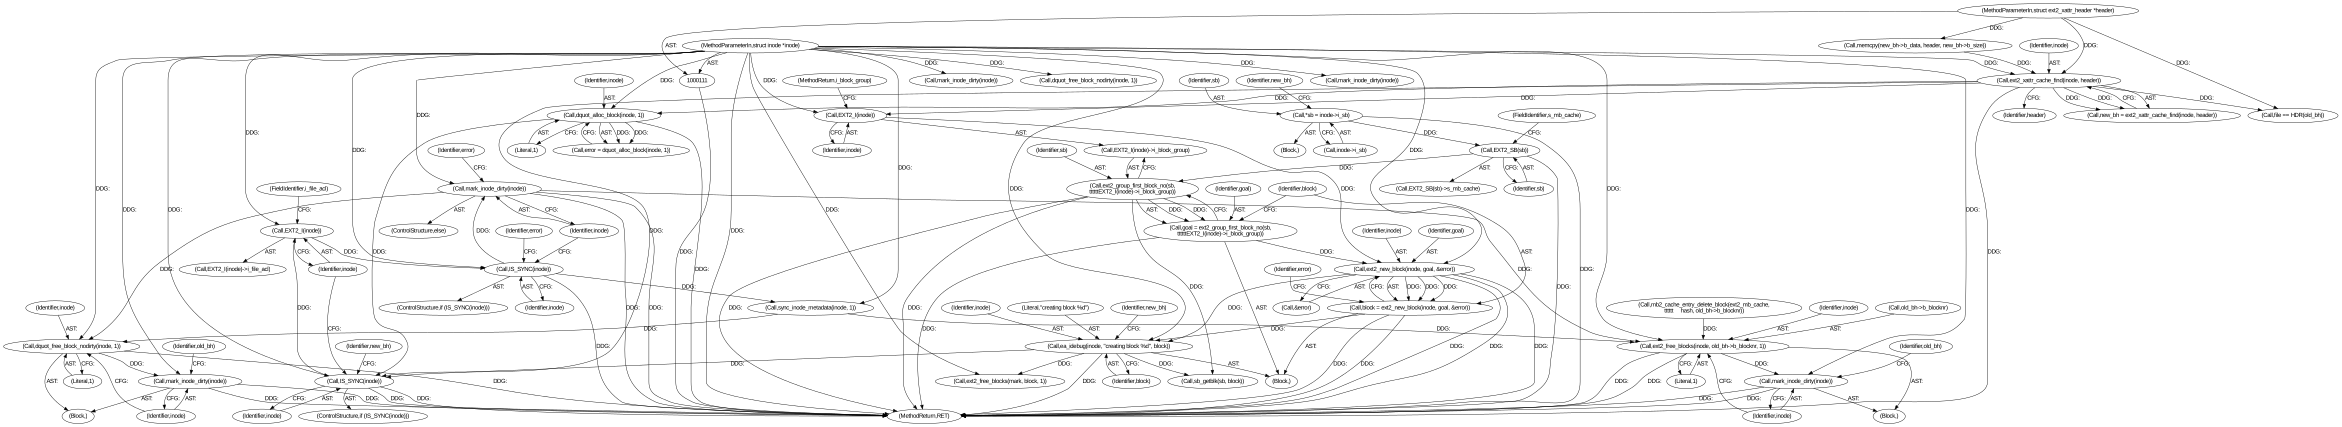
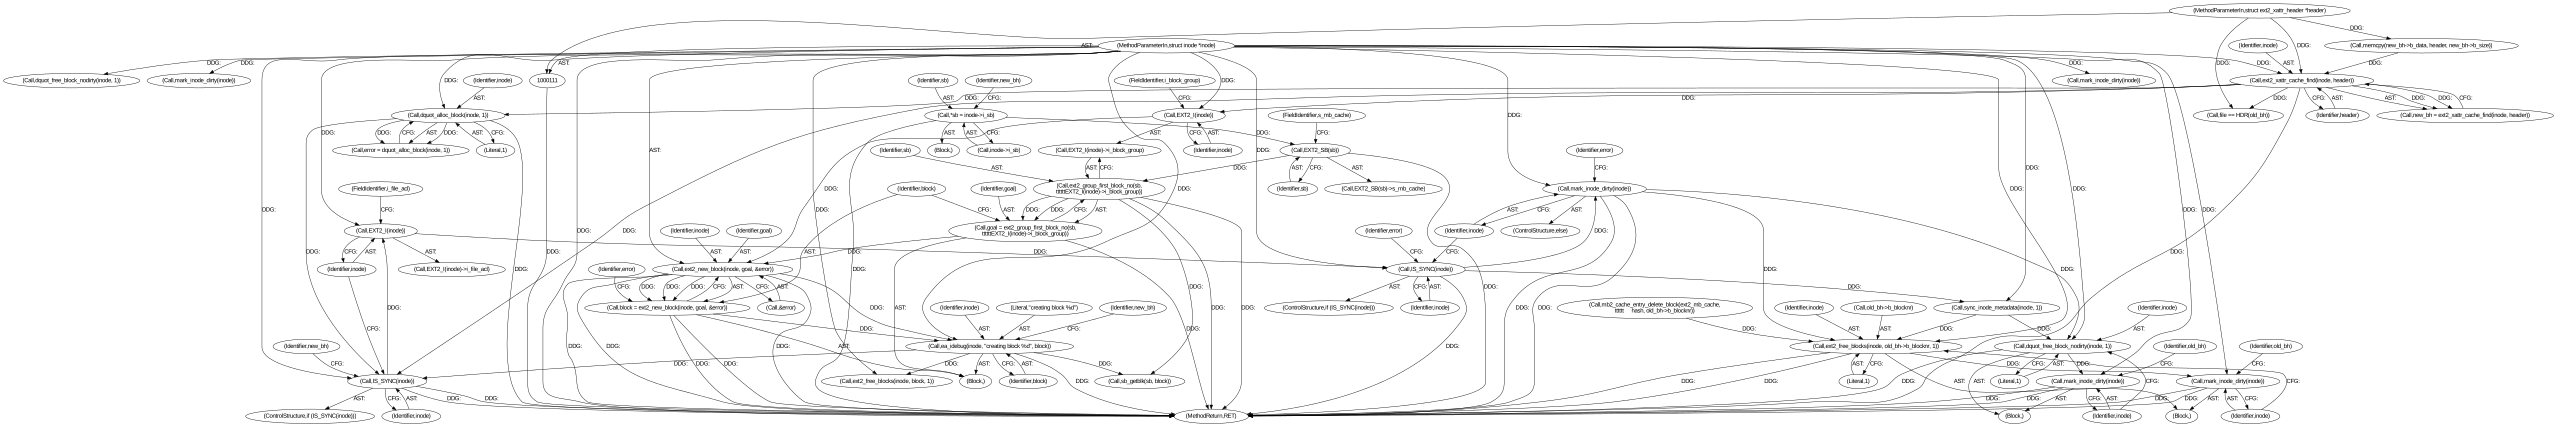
(835, 81) -> (1165, 81)
none -> (2329, 98)
(1417, 151) -> (656, 151)
(1000, 381) -> (887, 381)
